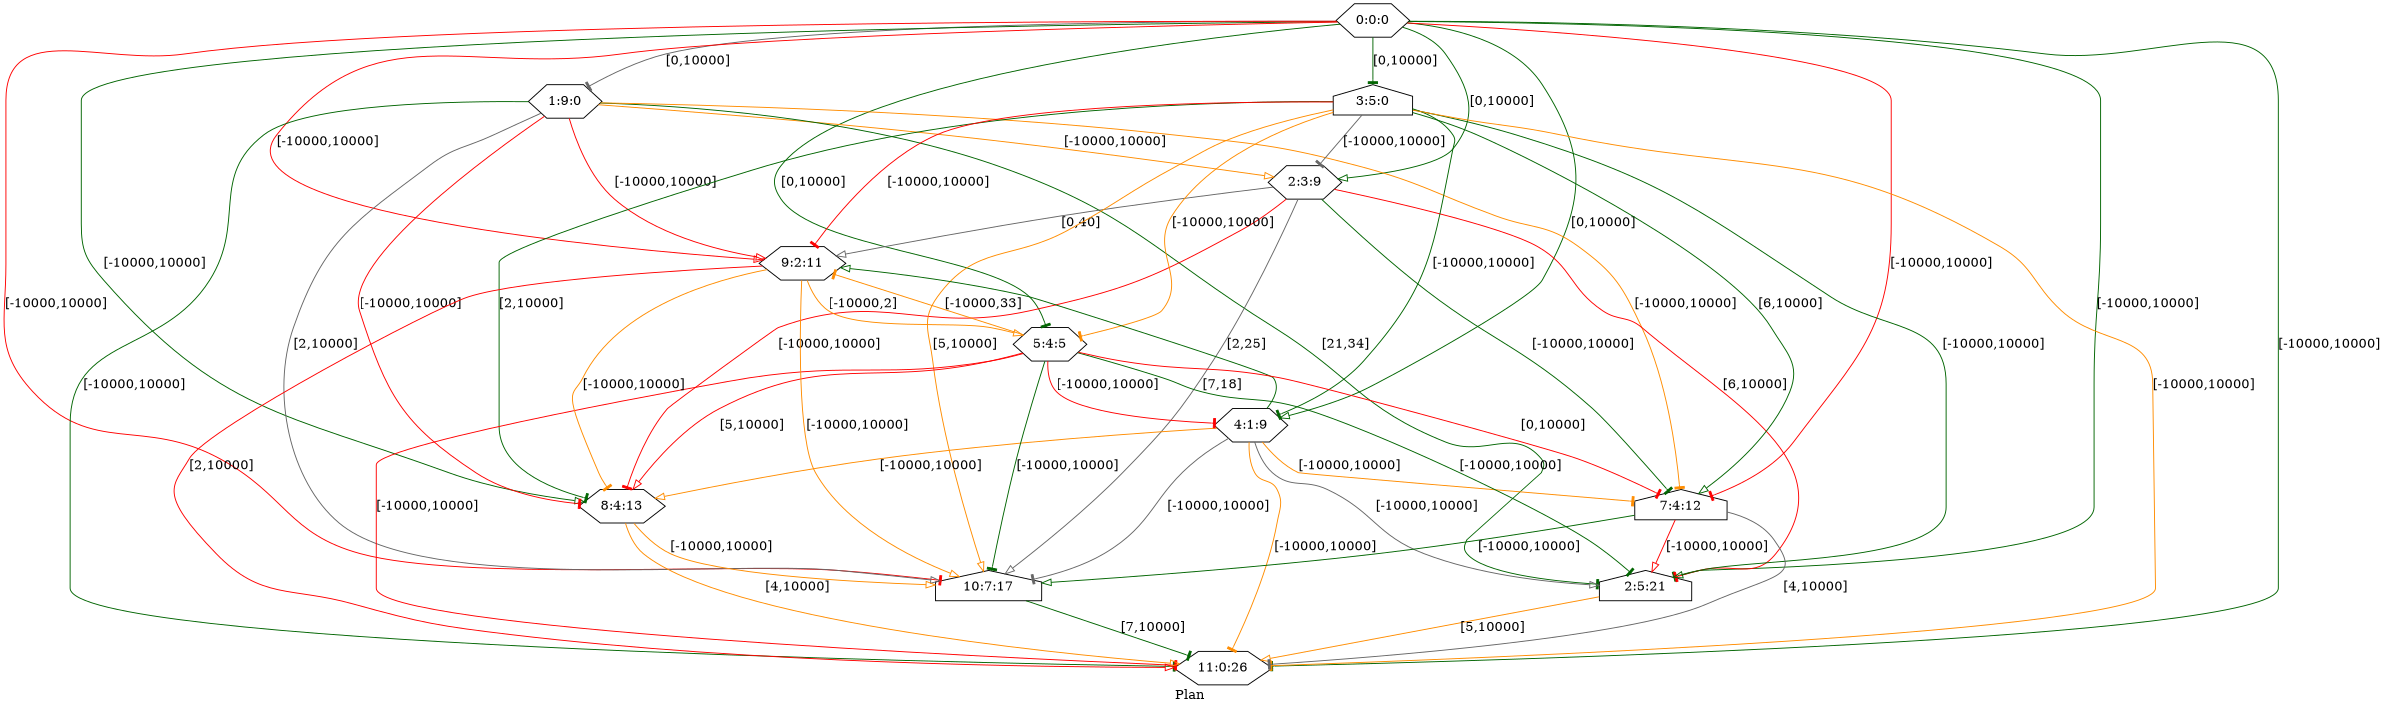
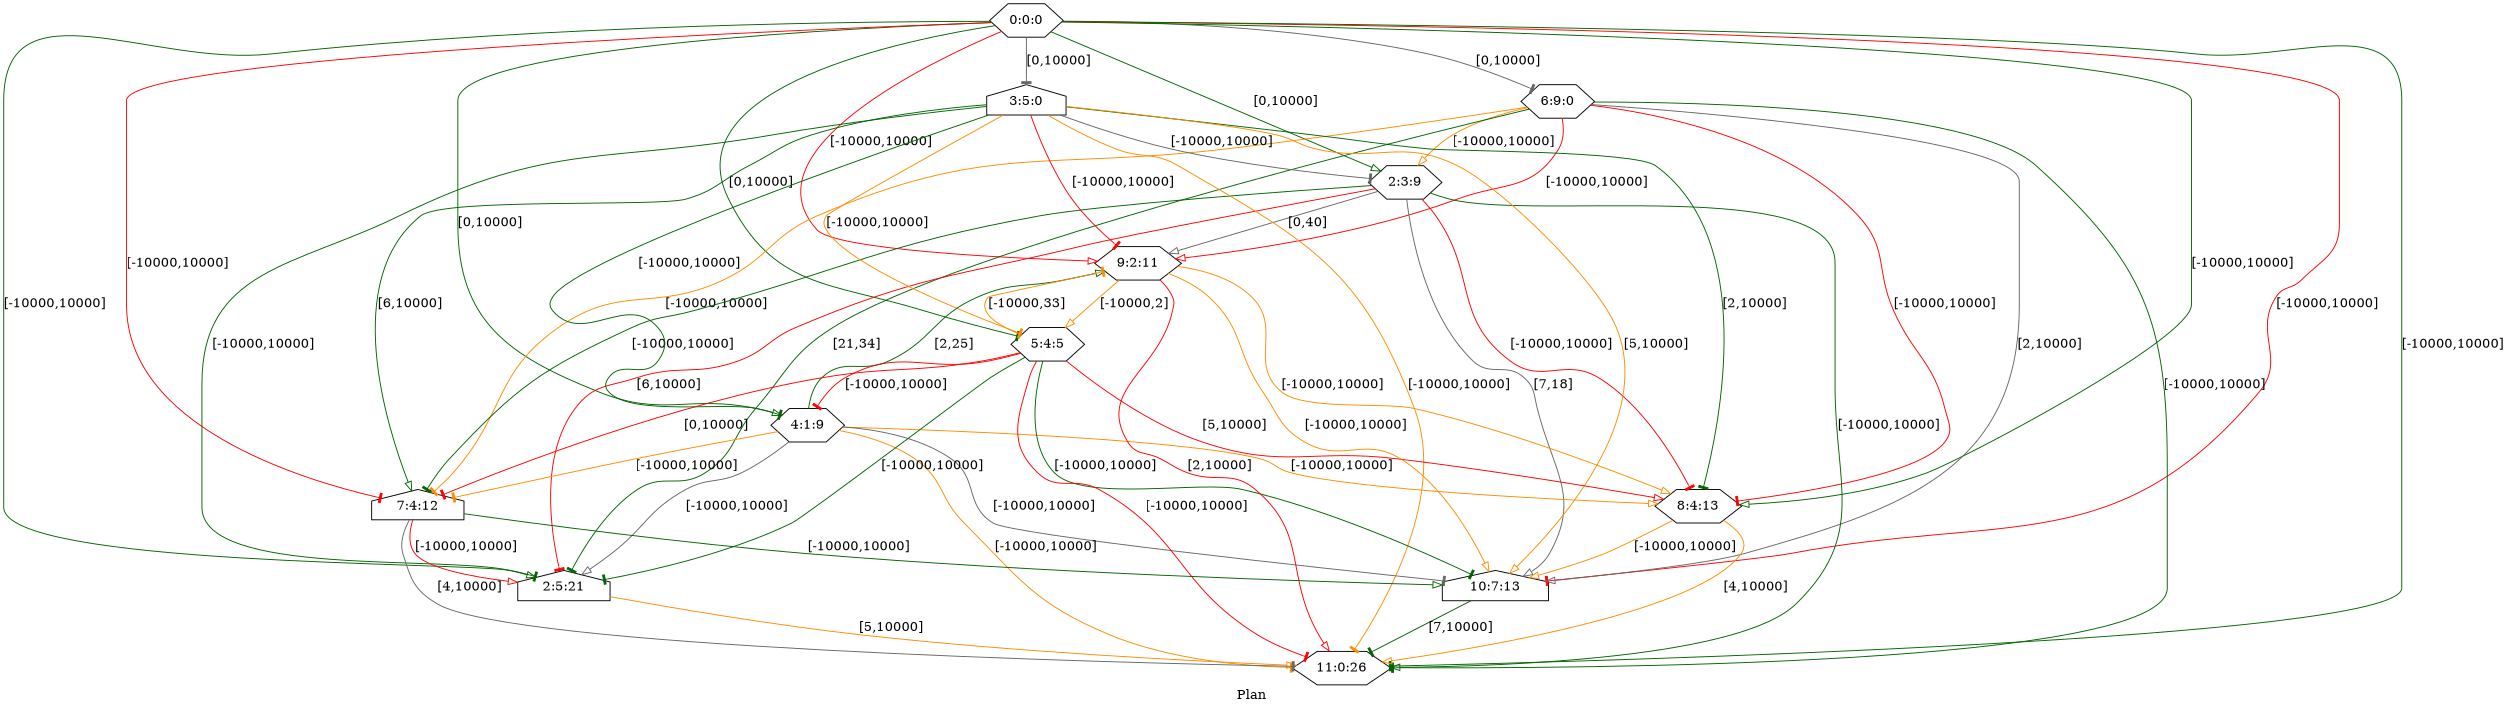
(1373, 59) -> (1026, 59)
(565, 101) -> (1558, 101)
(615, 337) -> (1385, 406)
none -> (1837, 429)
(989, 587) -> (1495, 587)
